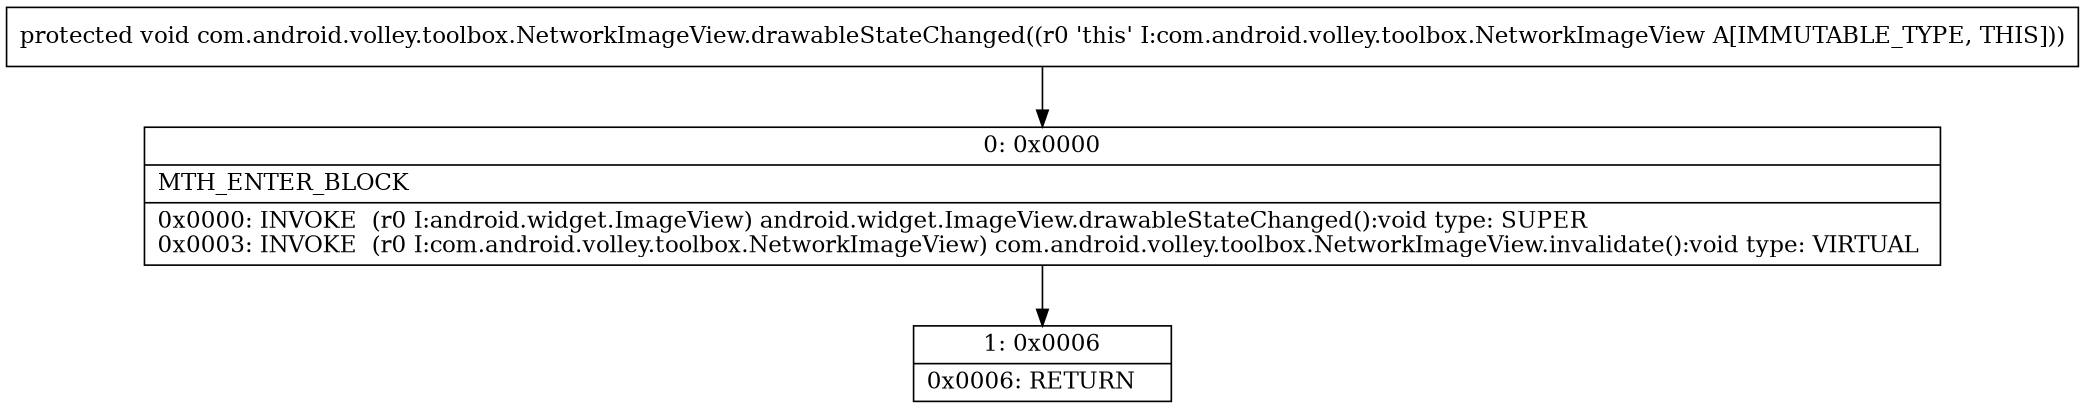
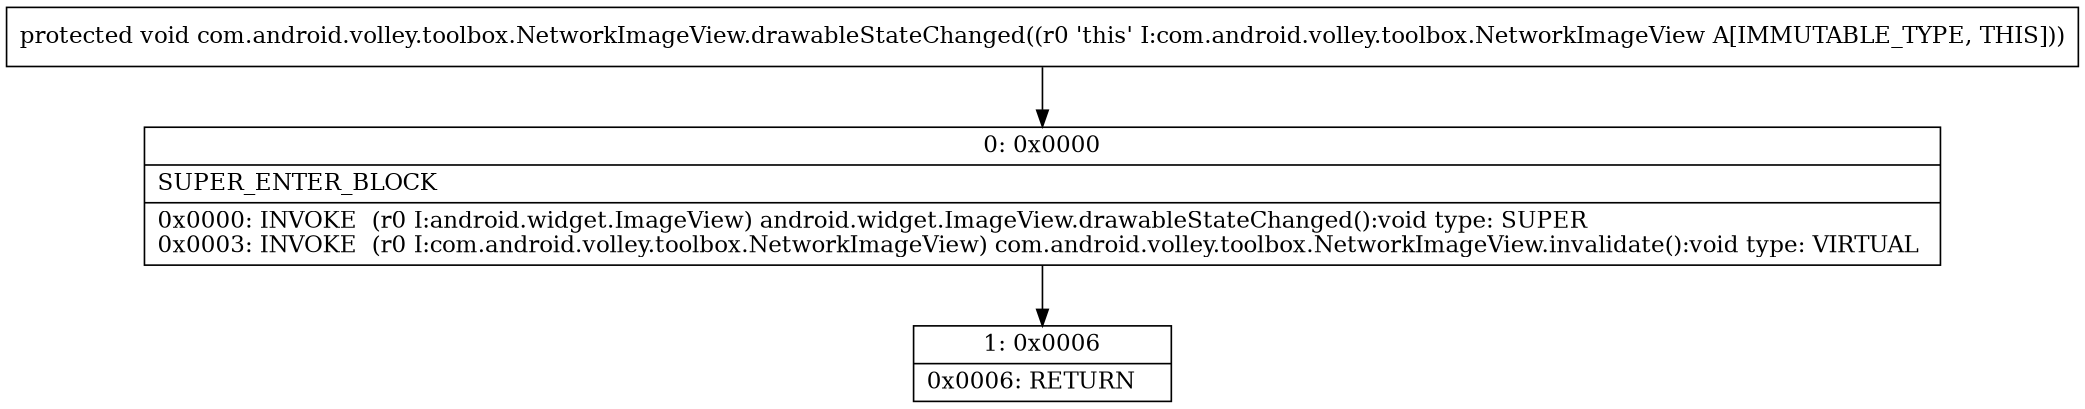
(284, 183) -> (298, 183)
